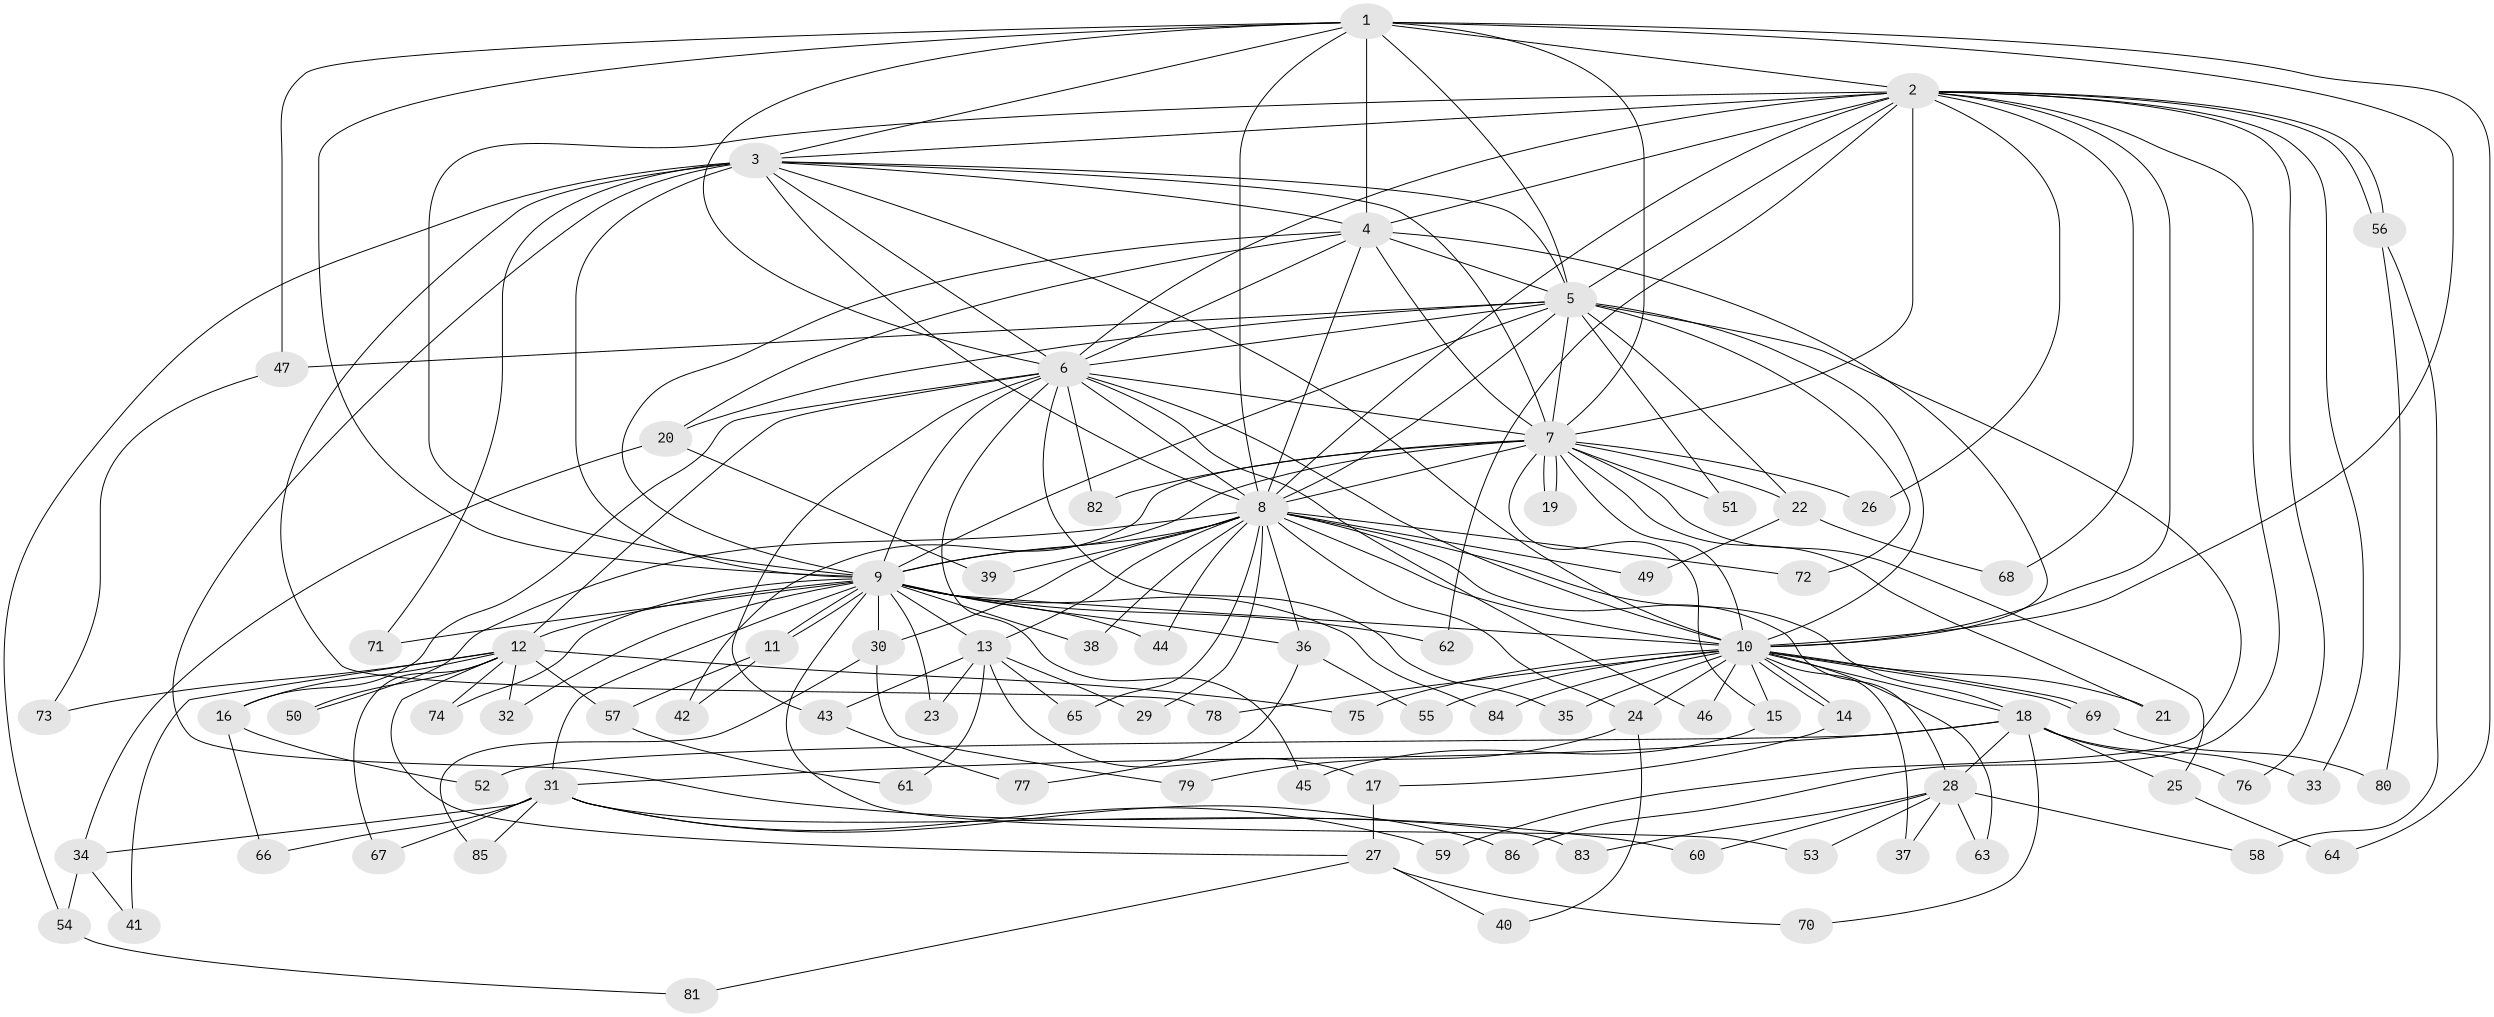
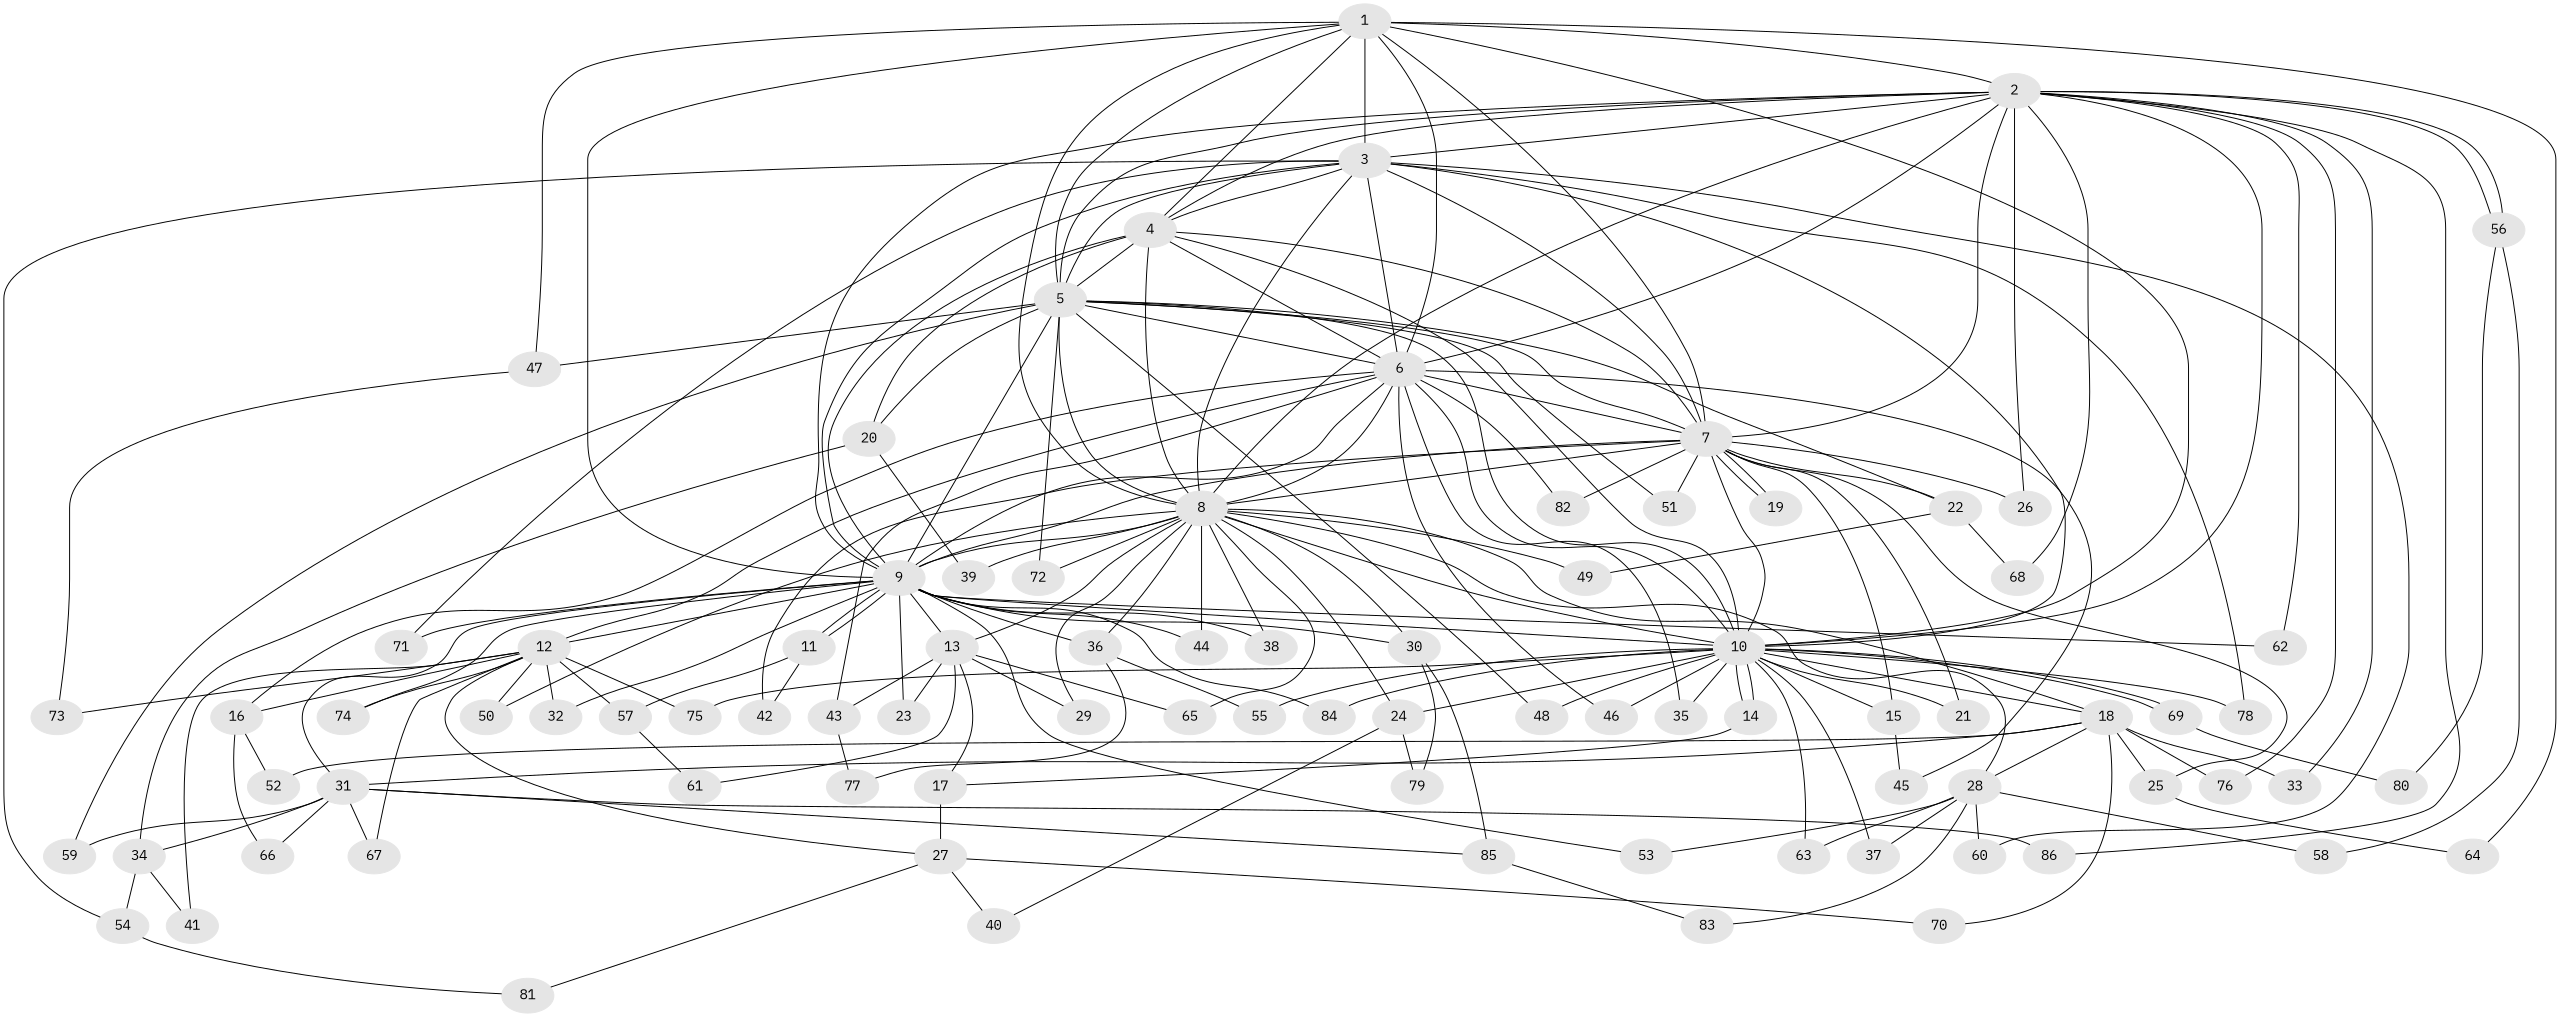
none -> (1542, 717)
(869, 822) -> (1598, 891)
